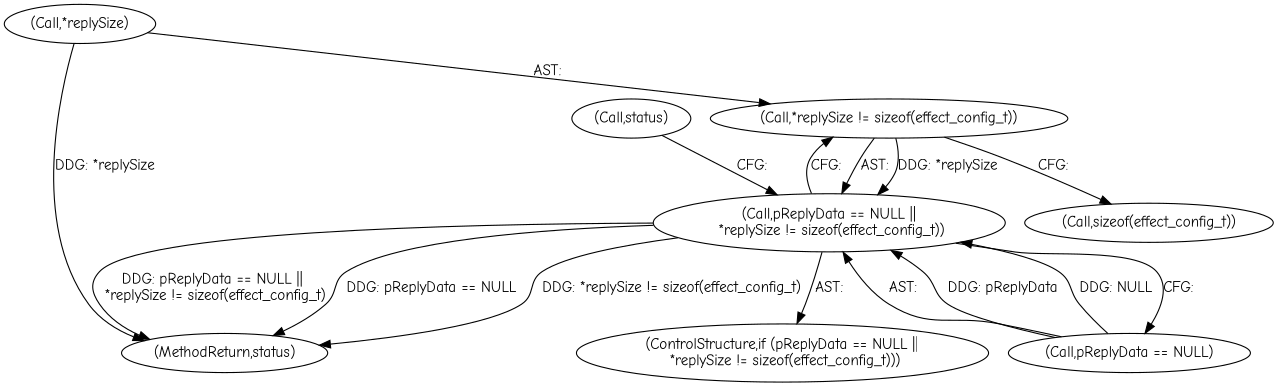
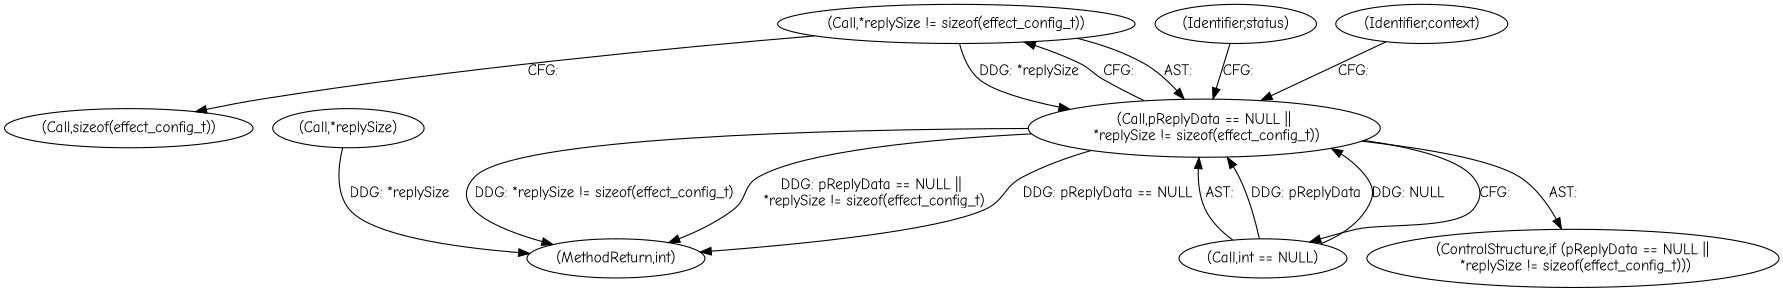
none -> (1422, 24)
(453, 68) -> none
(631, 119) -> (1236, 24)
(225, 353) -> (616, 258)
(1129, 353) -> (1263, 258)
